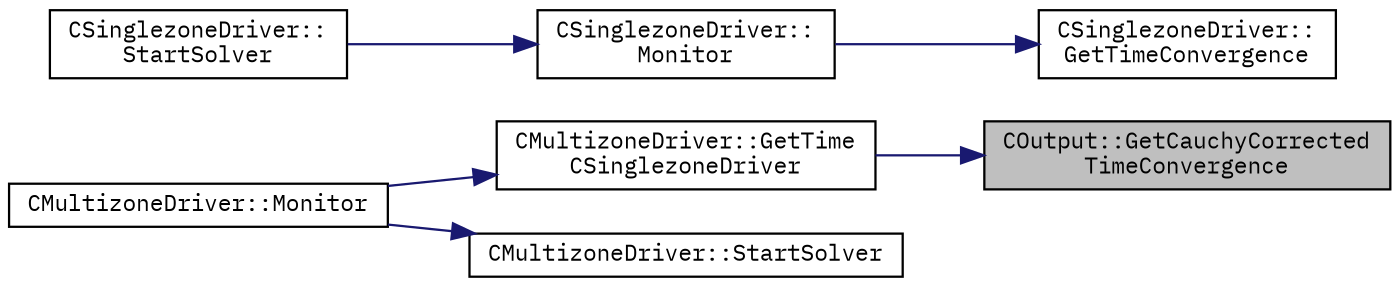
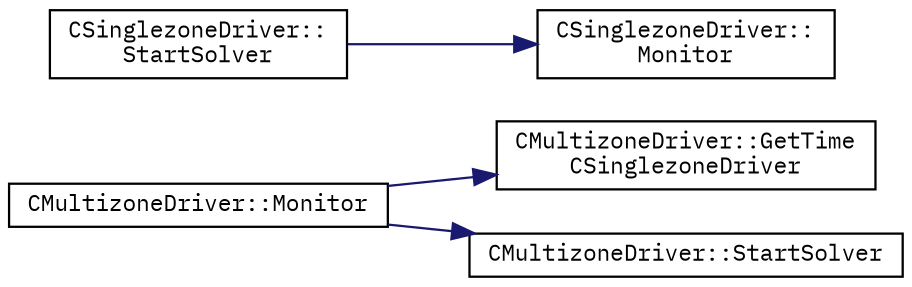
(1187, 44) -> none
(1187, 155) -> none
